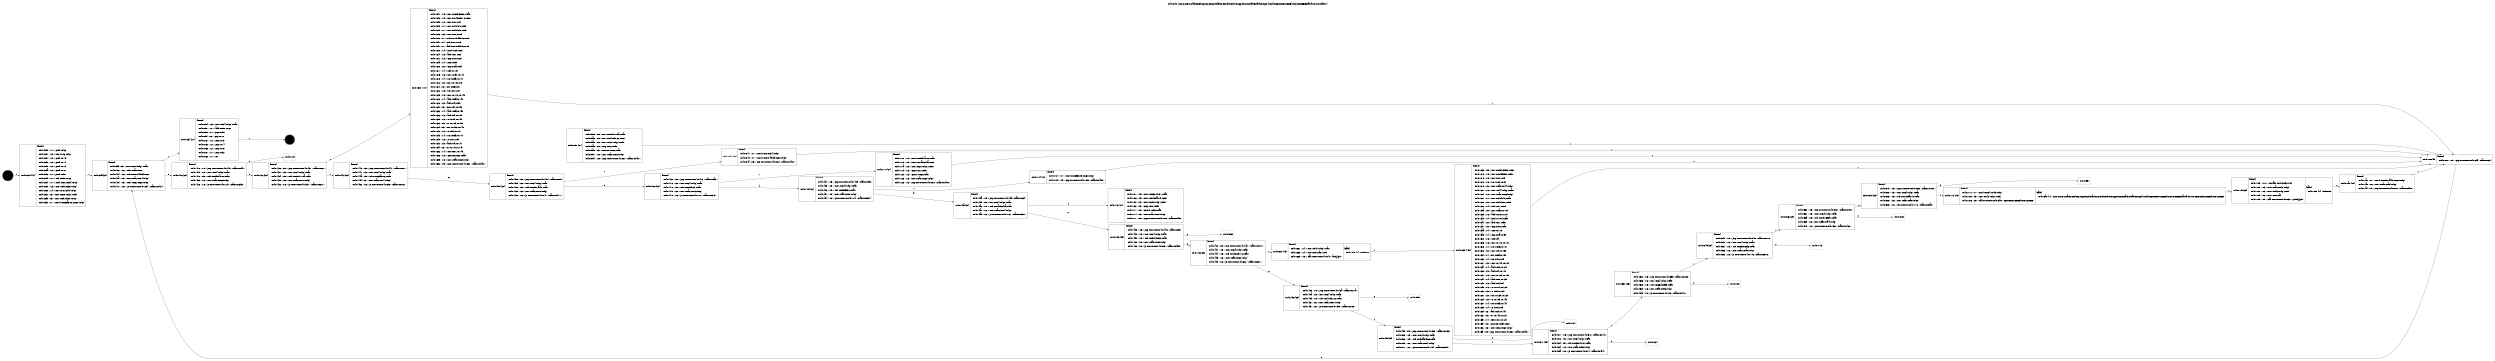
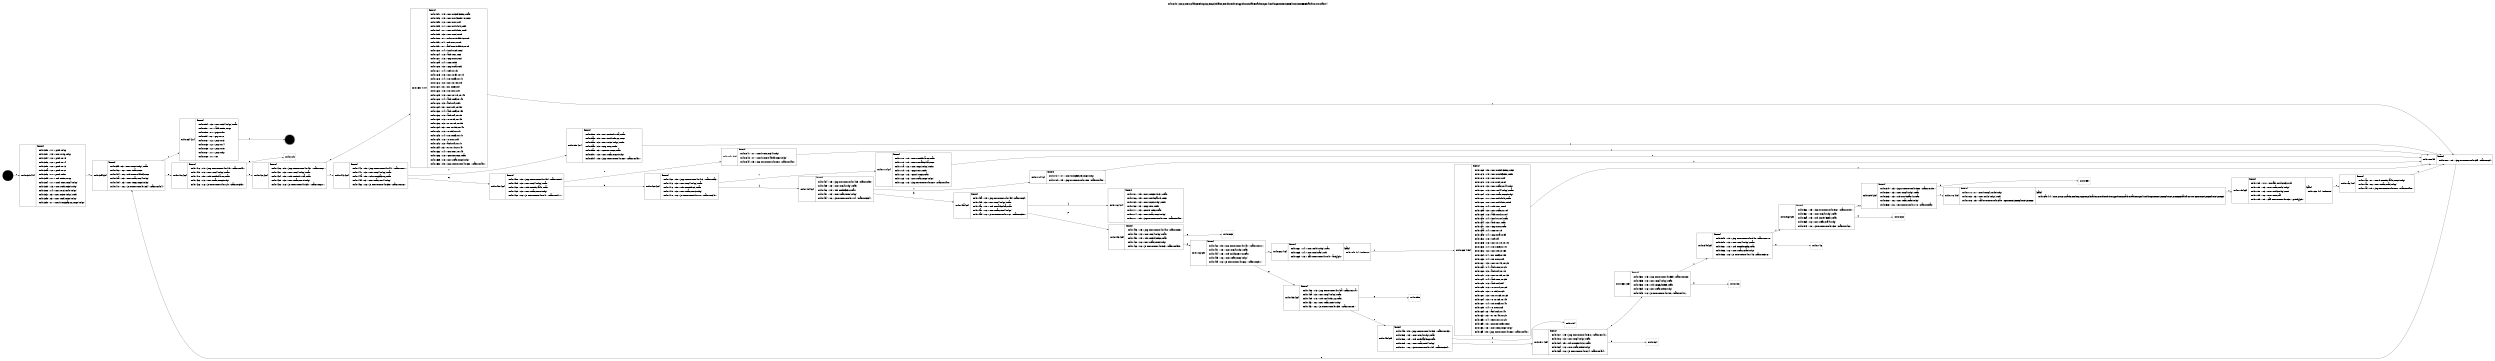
none -> (487, 171)
